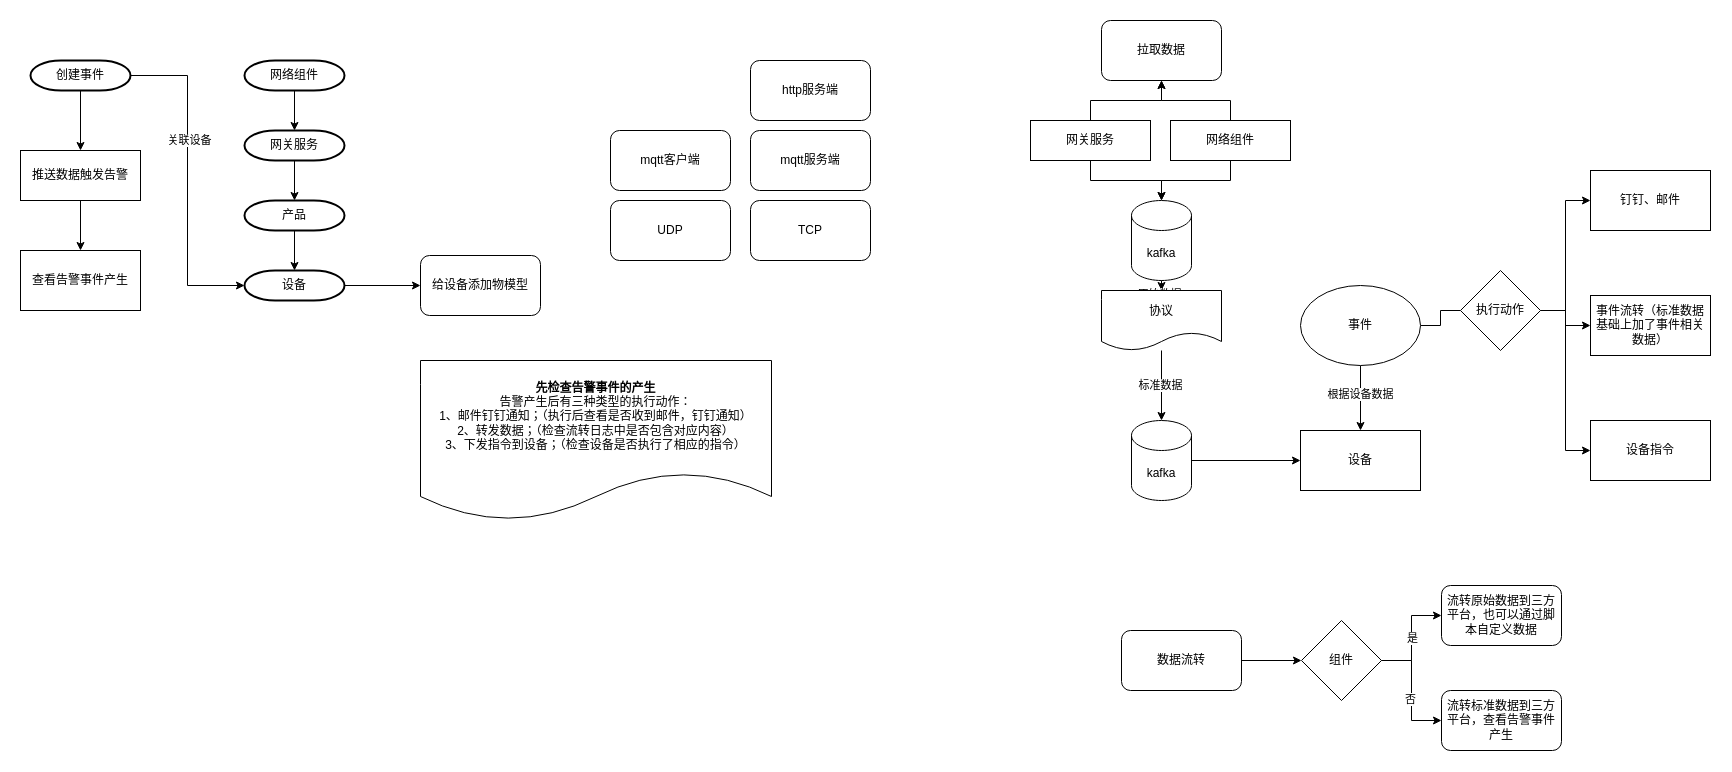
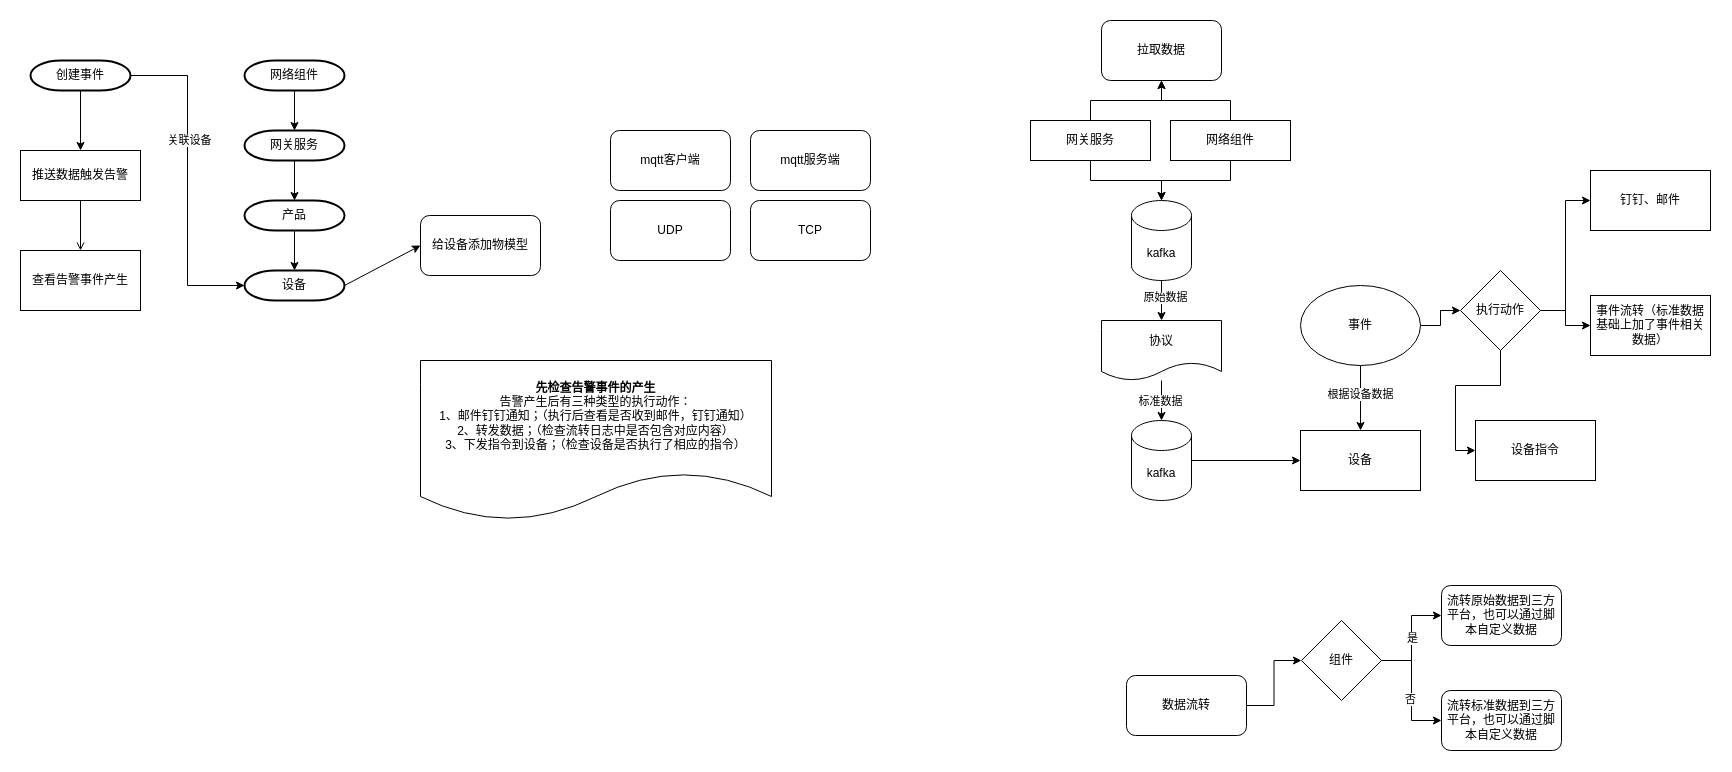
(811, 91) -> none
(81, 242) -> (81, 244)
(481, 286) -> (481, 246)
(1455, 311) -> (1452, 311)
(1162, 321) -> (1162, 351)
(1651, 451) -> (1536, 451)
(1182, 661) -> (1187, 706)
(1502, 721) -> (1502, 721)
